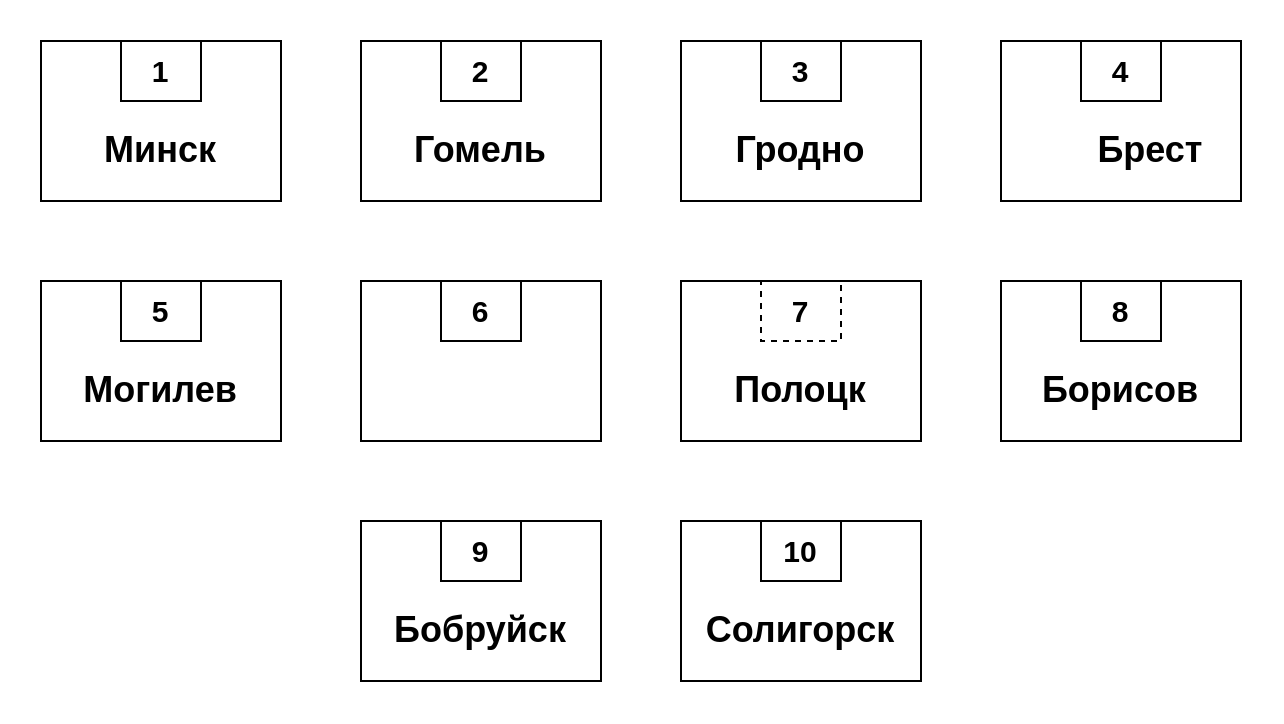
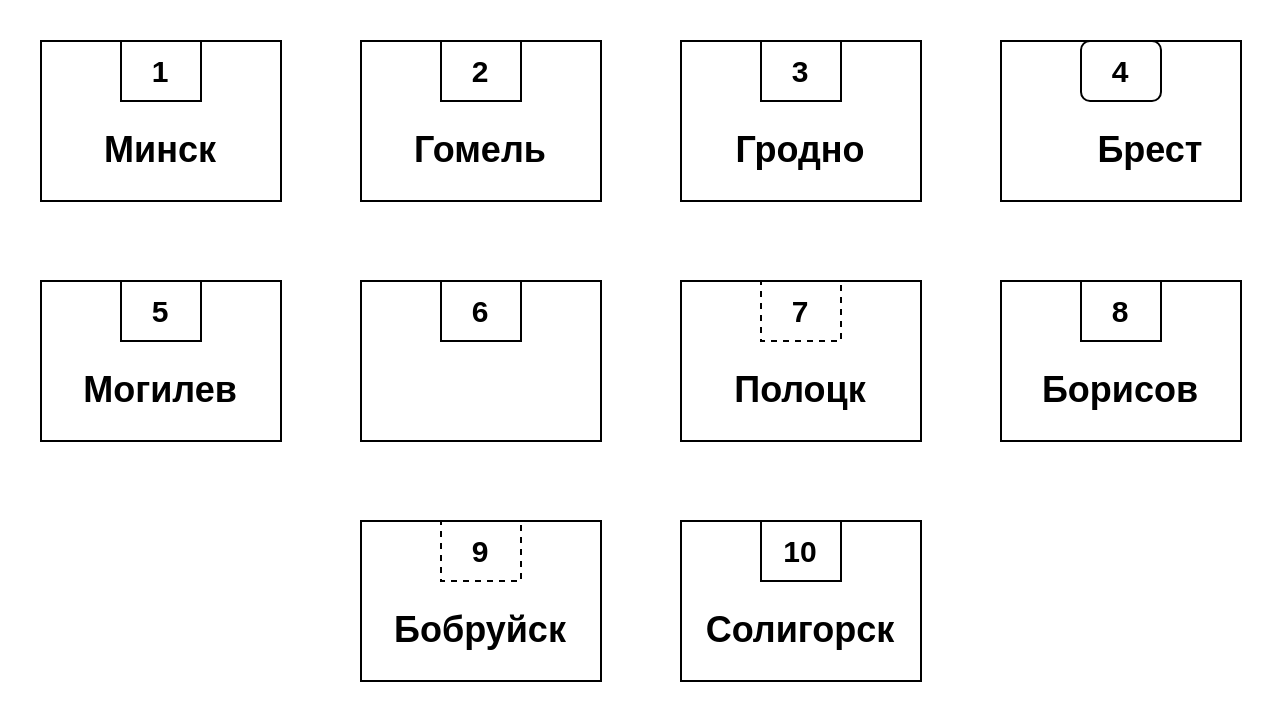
(1121, 71) -> (1121, 71)
(481, 551) -> (481, 551)
